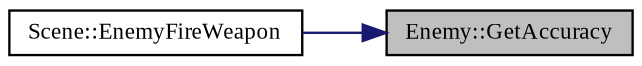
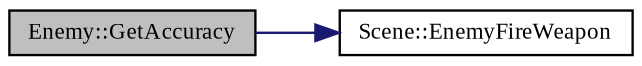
(332, 33) -> (285, 33)
